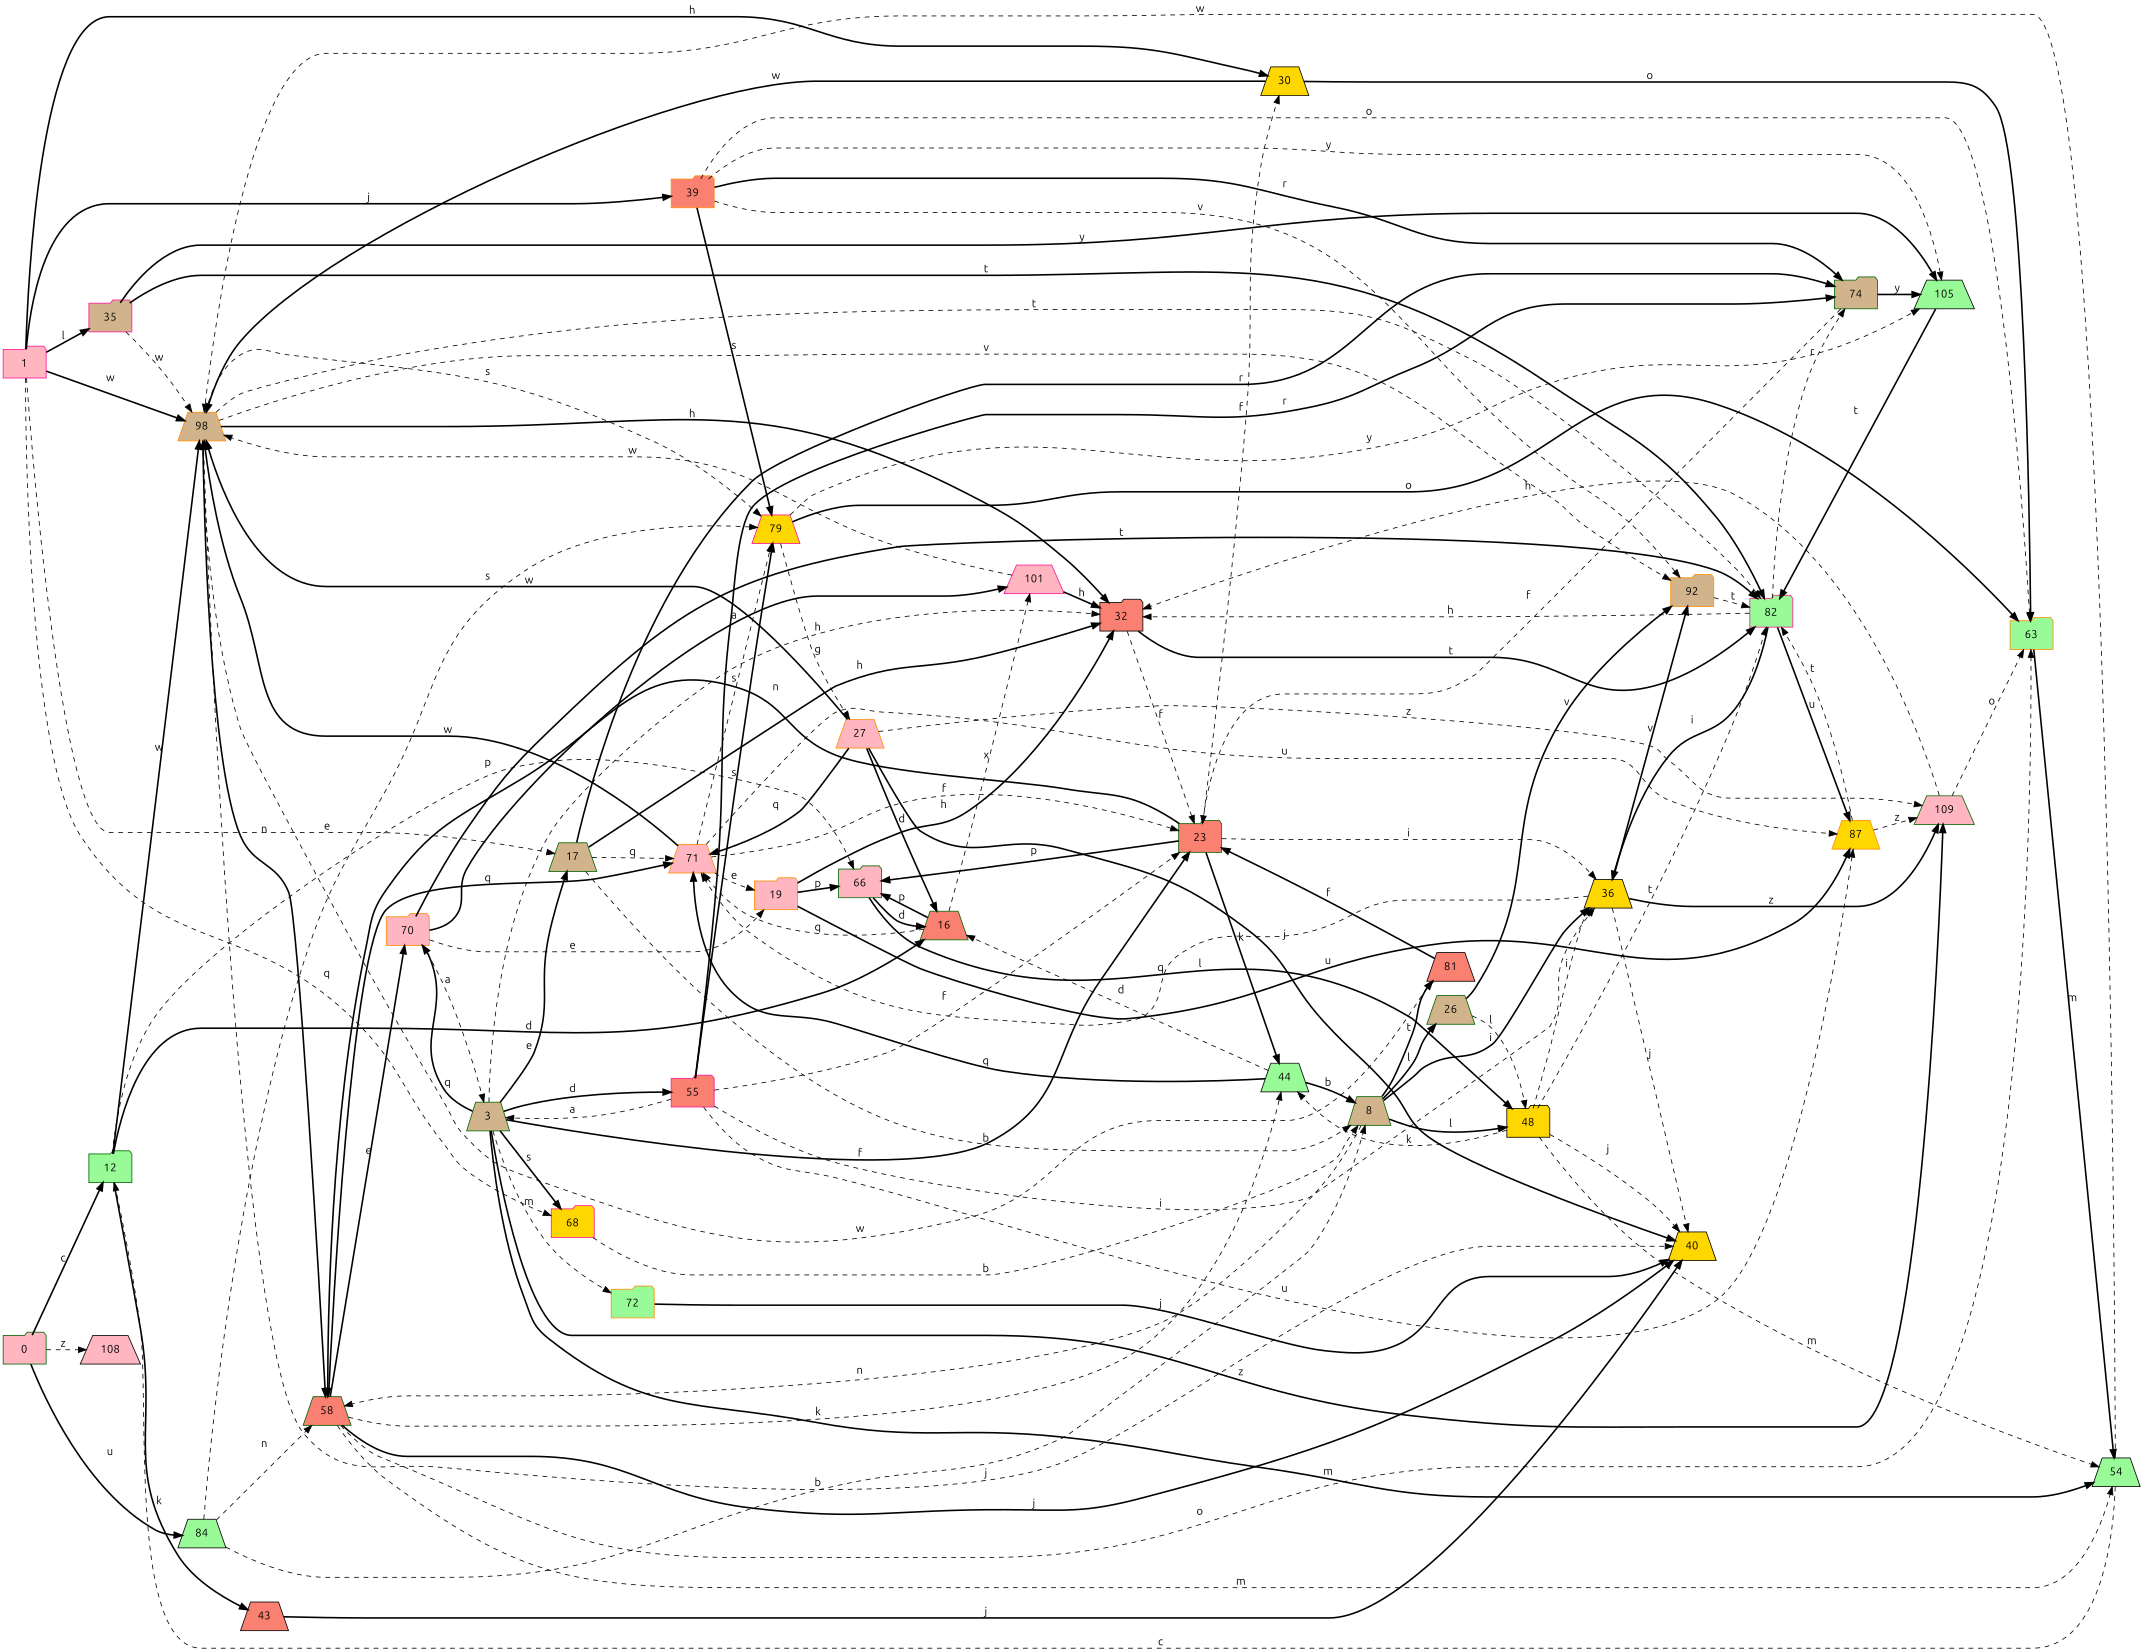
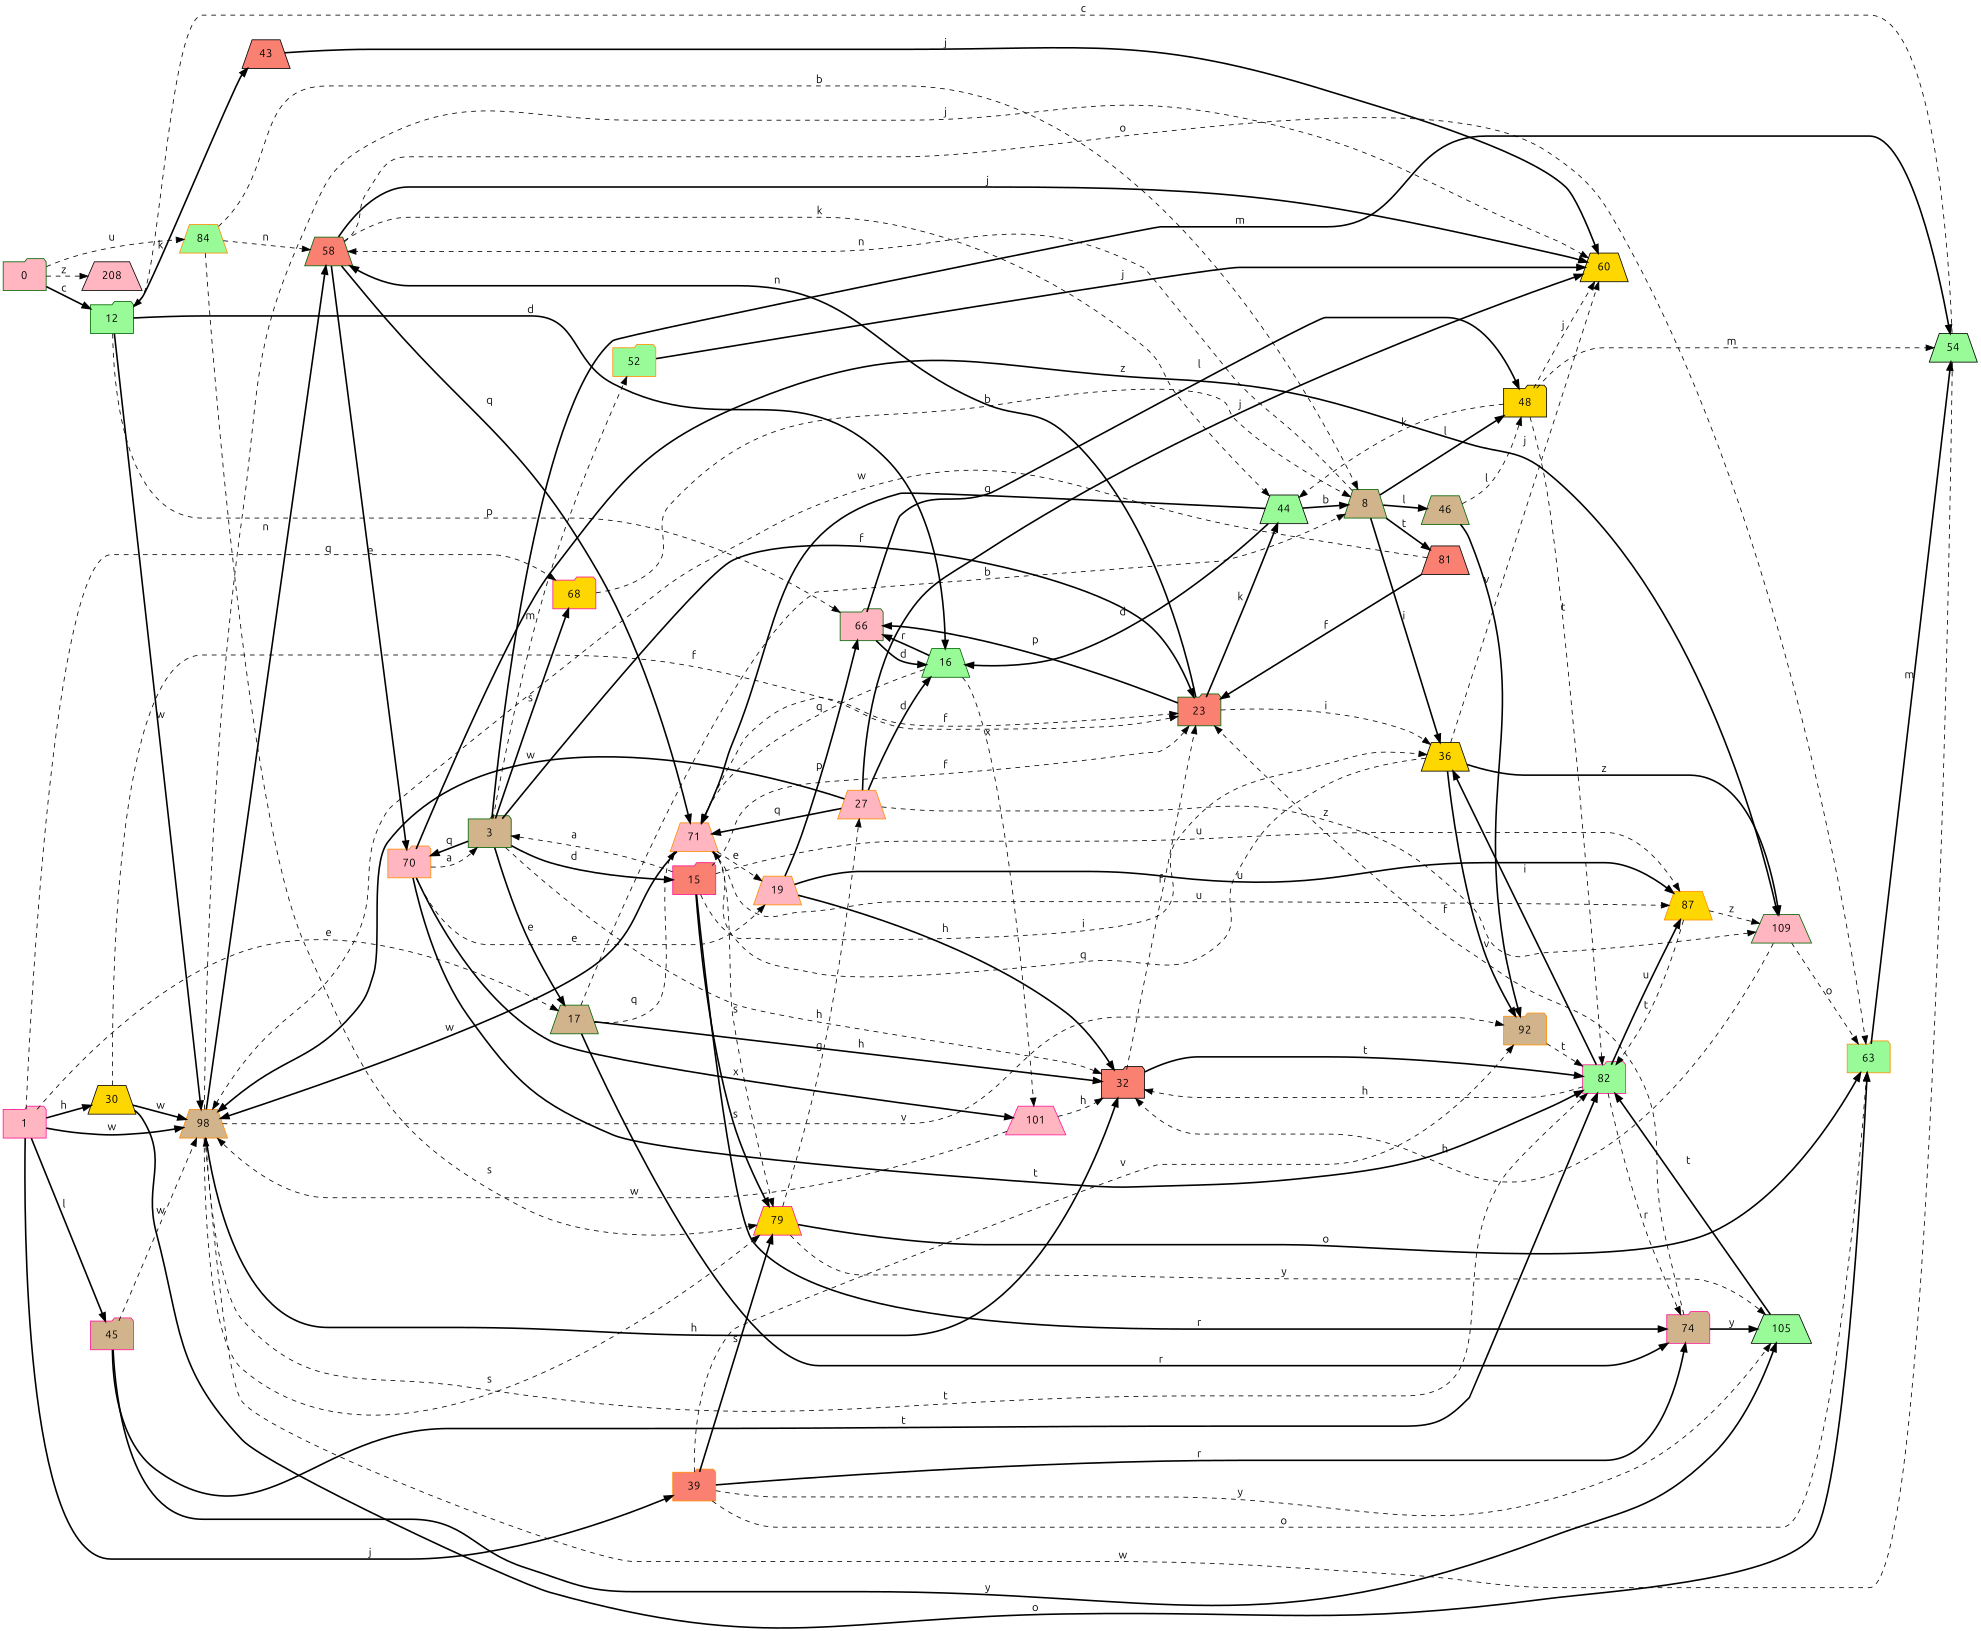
(1856, 294) -> (1688, 1329)
(110, 318) -> (112, 1335)
(1240, 481) -> (463, 655)
(1078, 598) -> (1077, 1111)
(734, 616) -> (736, 1072)
(776, 895) -> (778, 890)
(902, 897) -> (904, 636)
(944, 926) -> (946, 663)
(1121, 1005) -> (1134, 624)
(1451, 1010) -> (1445, 510)
(1554, 1031) -> none
(693, 1093) -> (694, 880)
(488, 1117) -> (490, 833)
(1692, 1246) -> (1604, 267)
(633, 1304) -> (634, 362)
(110, 1350) -> (112, 276)
(1348, 1406) -> (1114, 375)
(86, 1465) -> (110, 248)
(202, 1534) -> (203, 239)
(1225, 1588) -> none
